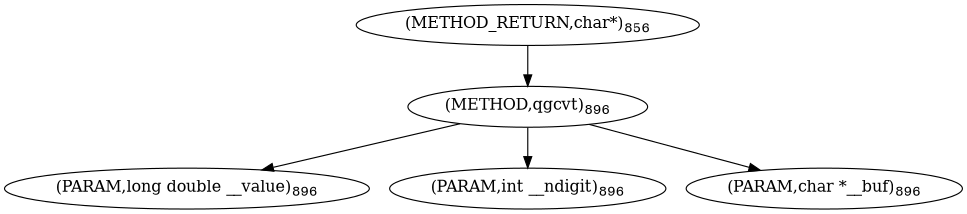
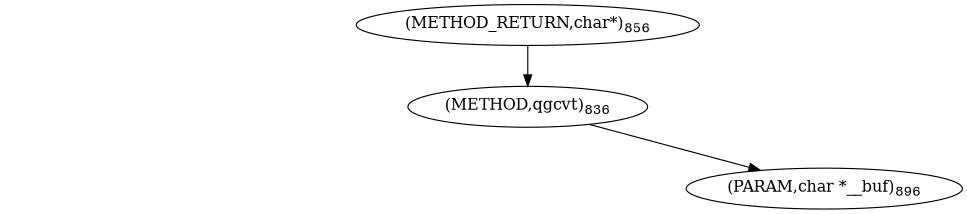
(598, 105) -> (598, 105)
(187, 189) -> none
(528, 189) -> none
